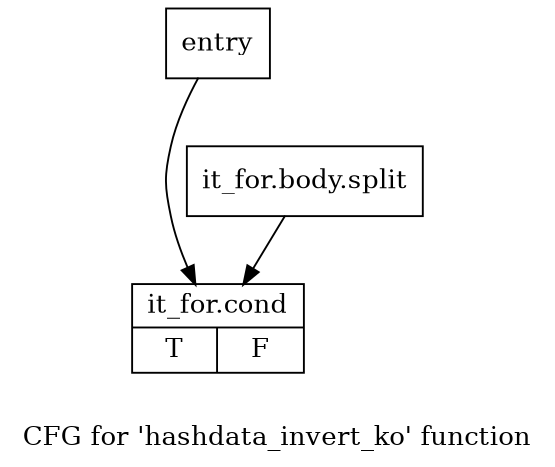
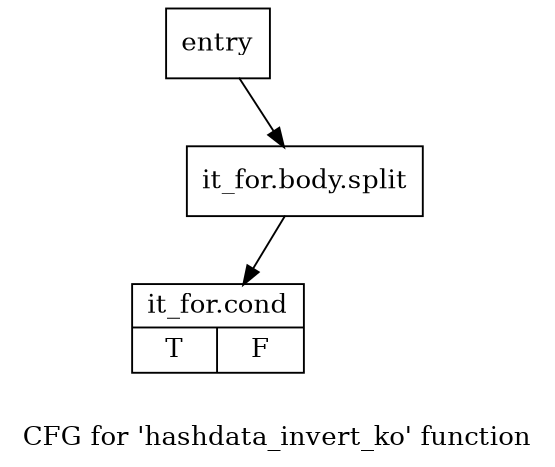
(167, 171) -> (256, 104)
